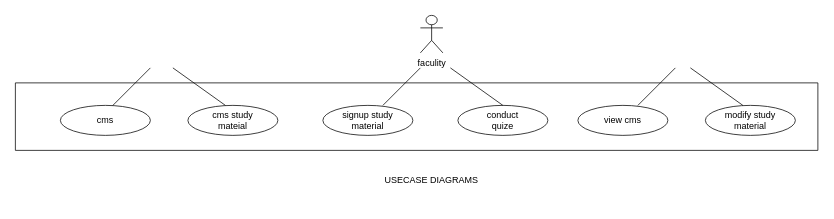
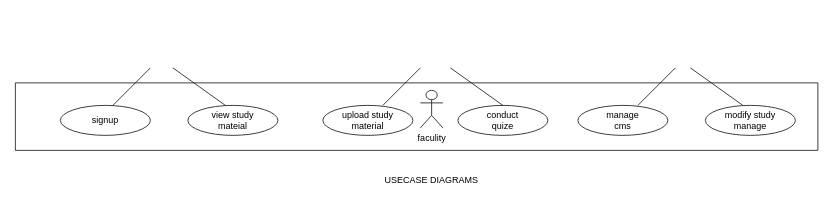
(432, 34) -> (432, 109)
(105, 120) -> (105, 120)
(233, 120) -> (233, 120)
(368, 120) -> (368, 120)
(623, 120) -> (623, 120)
(750, 120) -> (750, 120)
